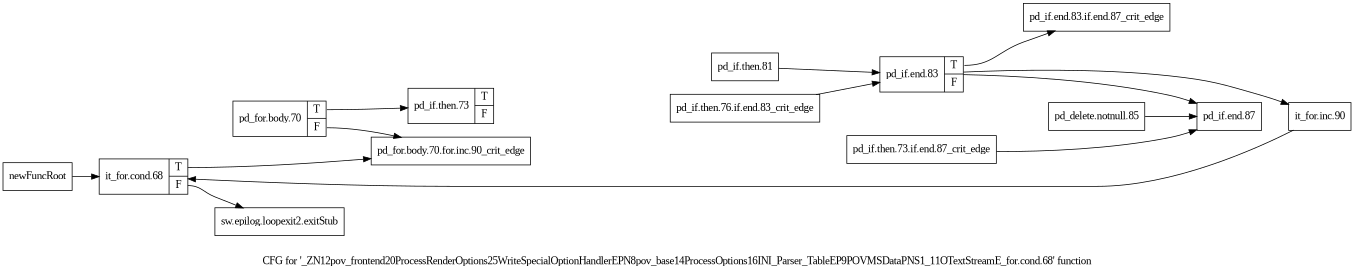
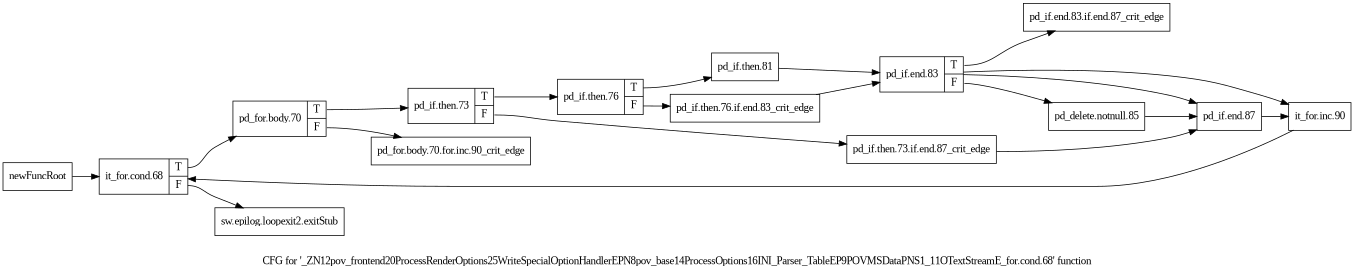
none -> (1005, 90)
none -> (600, 97)
none -> (1271, 116)
none -> (667, 130)
(276, 165) -> (208, 153)
